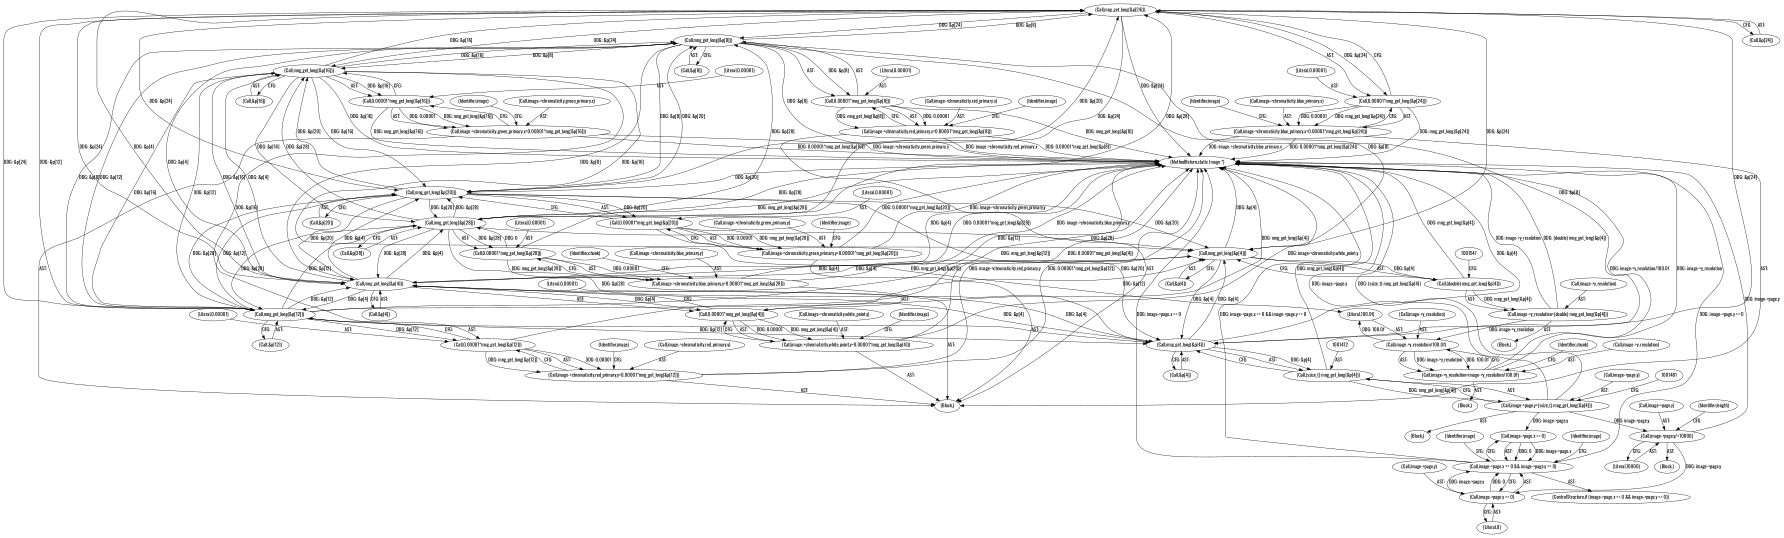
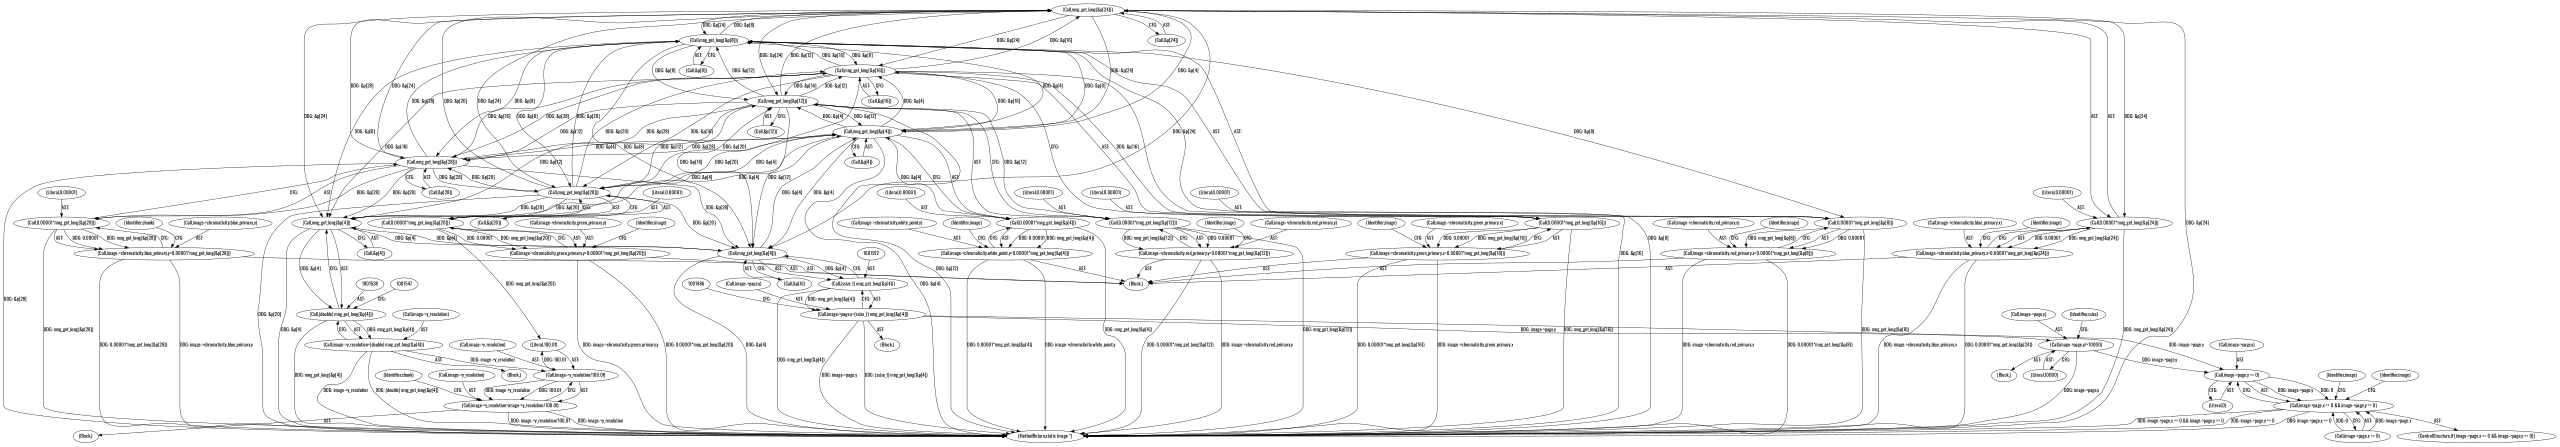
none -> (537, 55)
(1379, 56) -> (2112, 117)
(814, 170) -> (263, 406)
(512, 239) -> (295, 193)
none -> (370, 284)
none -> (339, 333)
(1340, 345) -> (871, 254)
(1669, 376) -> (696, 284)
(1714, 406) -> (2084, 315)
(1533, 419) -> (1574, 326)
